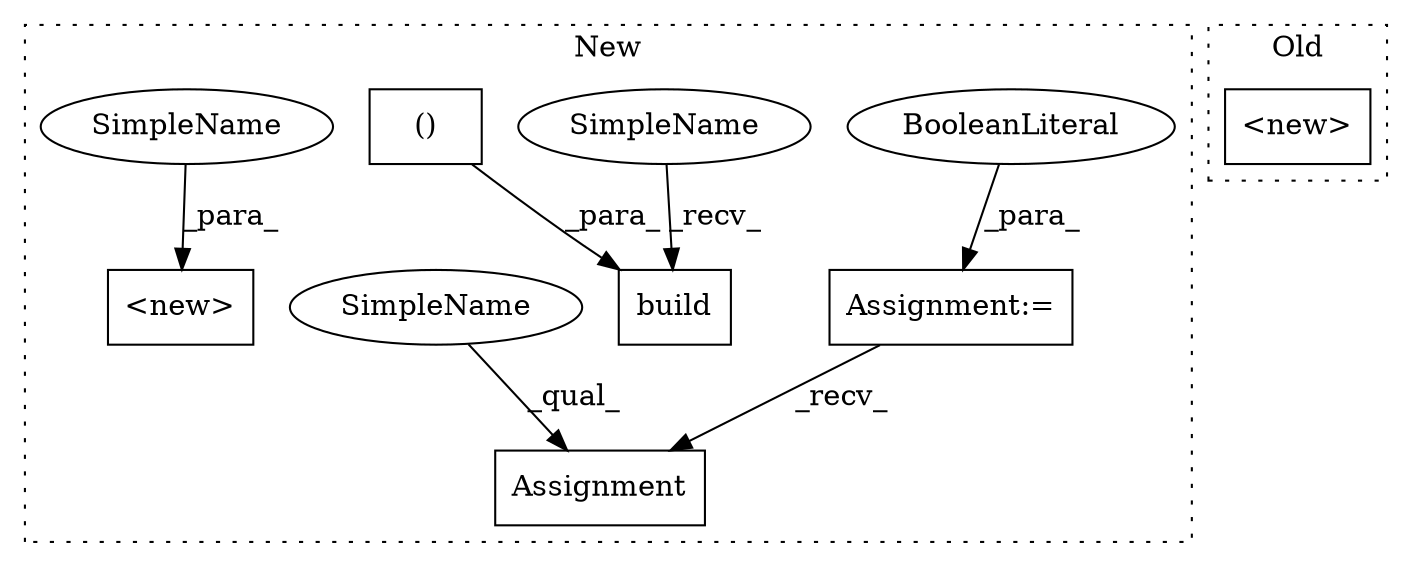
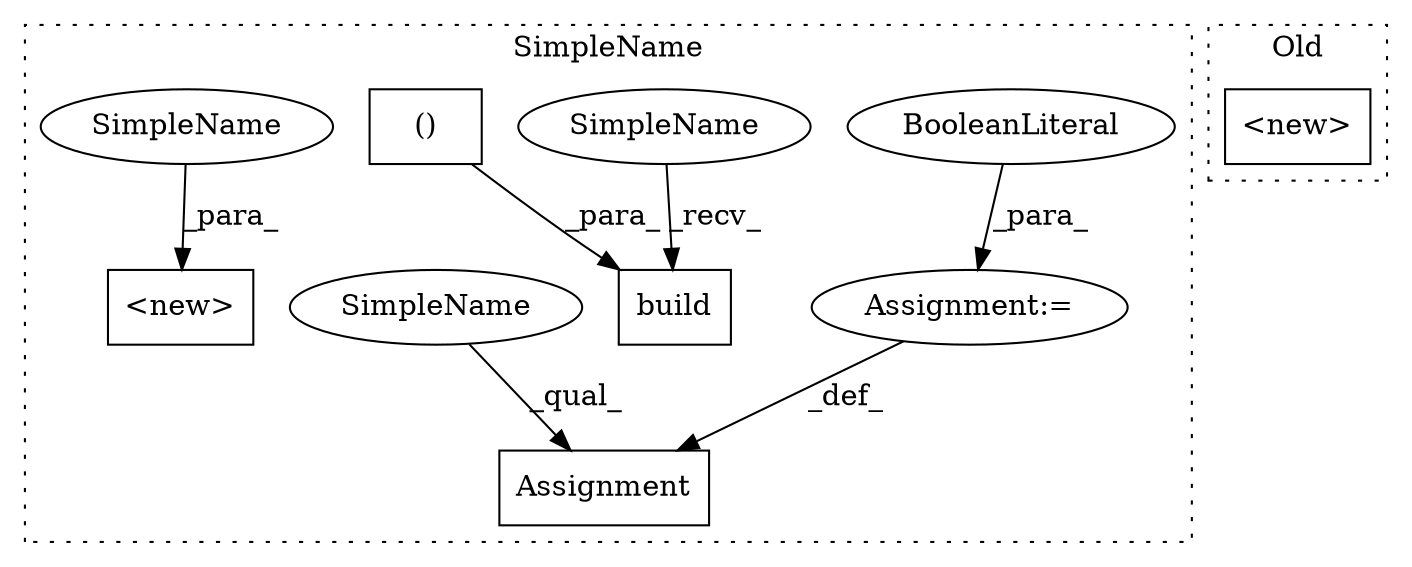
(608, 49) -> (608, 49)
(951, 307) -> (970, 307)
(842, 398) -> (846, 398)
